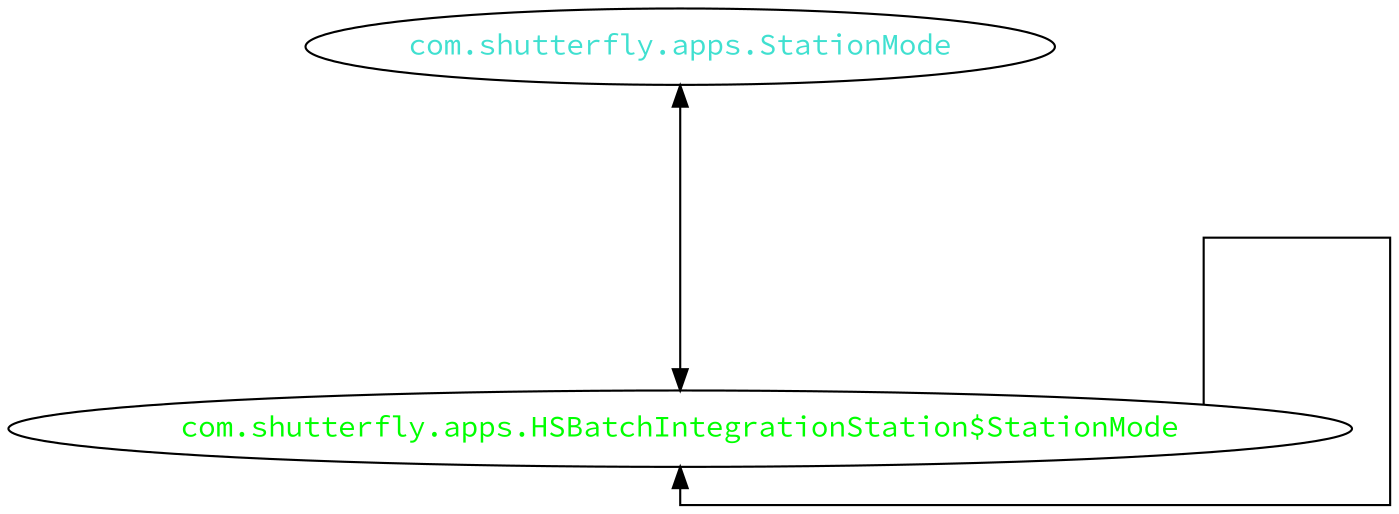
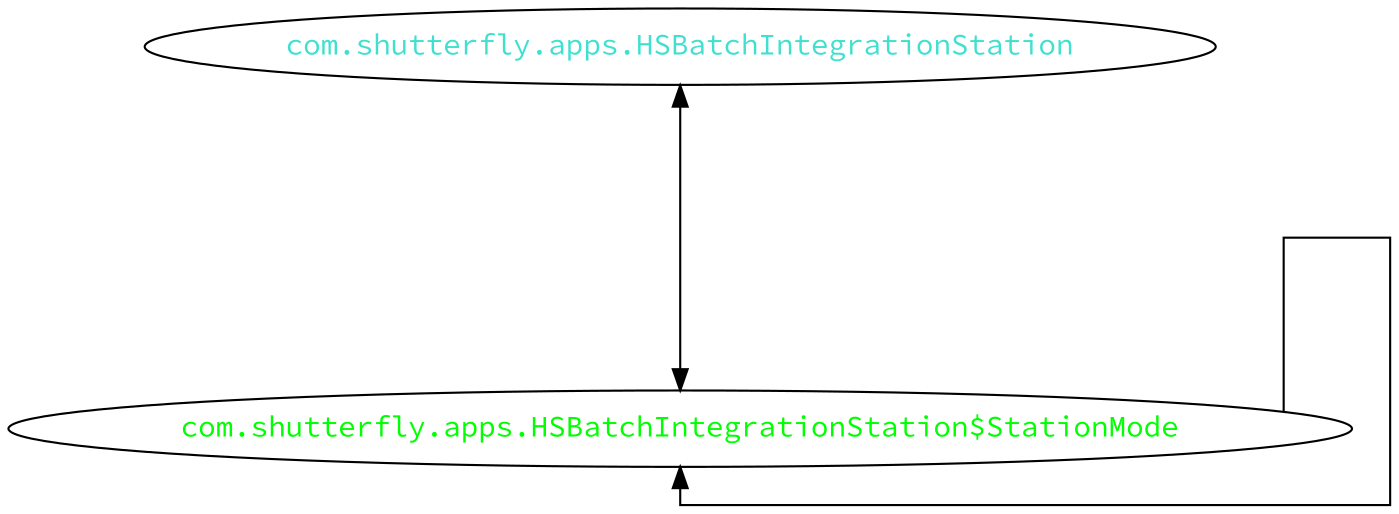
(680, 47) -> (680, 47)
